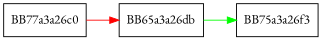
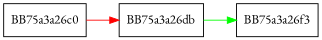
(45, 20) -> (45, 20)
(161, 20) -> (161, 20)
